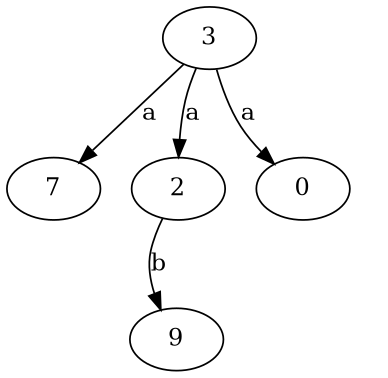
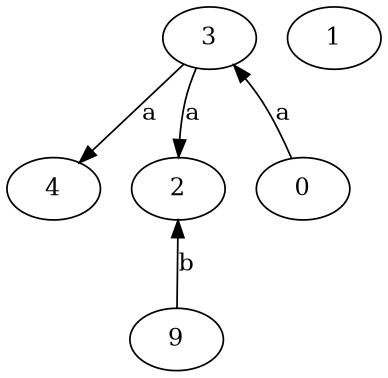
none -> (334, 38)
(233, 114) -> (271, 117)
(54, 189) -> (54, 189)
(150, 255) -> (177, 273)
